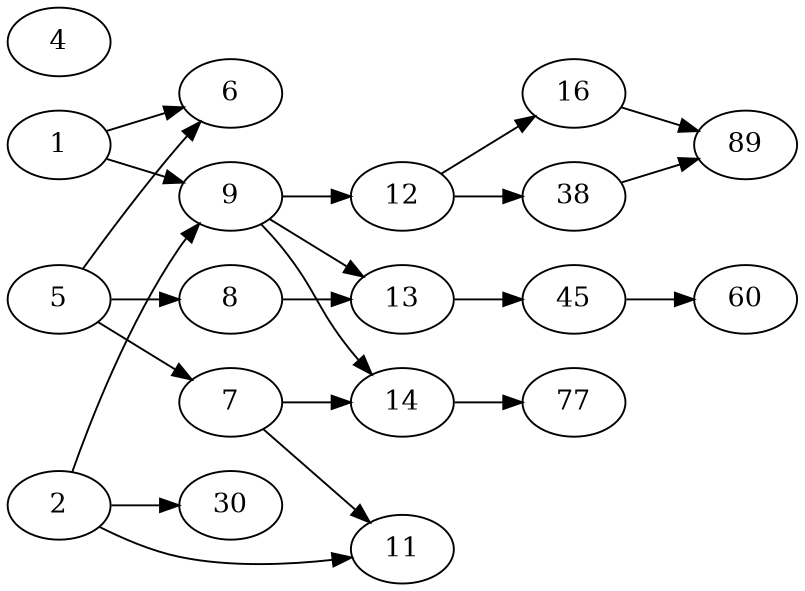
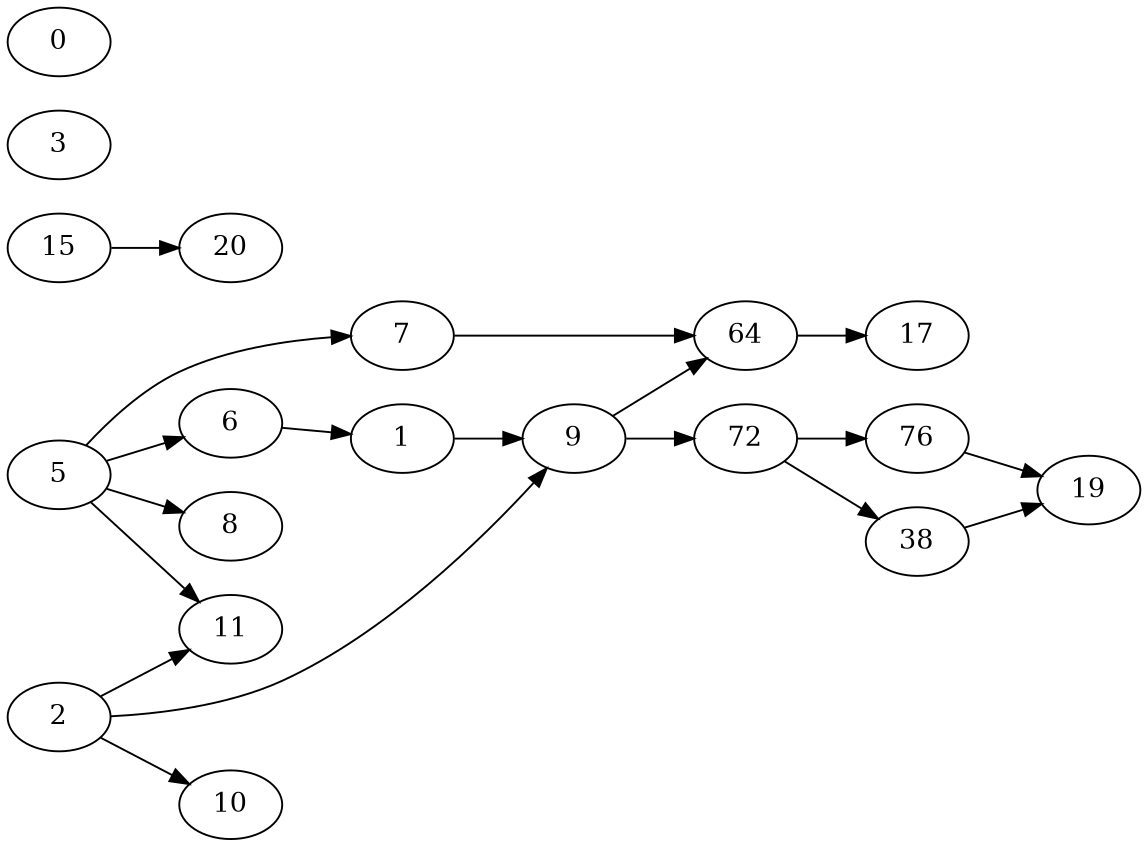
(59, 42) -> (59, 42)
(574, 93) -> (917, 439)
(136, 122) -> (307, 430)
none -> (59, 145)
(746, 145) -> (1089, 490)
(402, 196) -> (746, 439)
(402, 299) -> none
(574, 299) -> (59, 248)
(746, 299) -> (231, 248)
(402, 402) -> (746, 336)
(574, 402) -> (917, 336)
(309, 470) -> (138, 545)
(231, 505) -> (231, 805)
